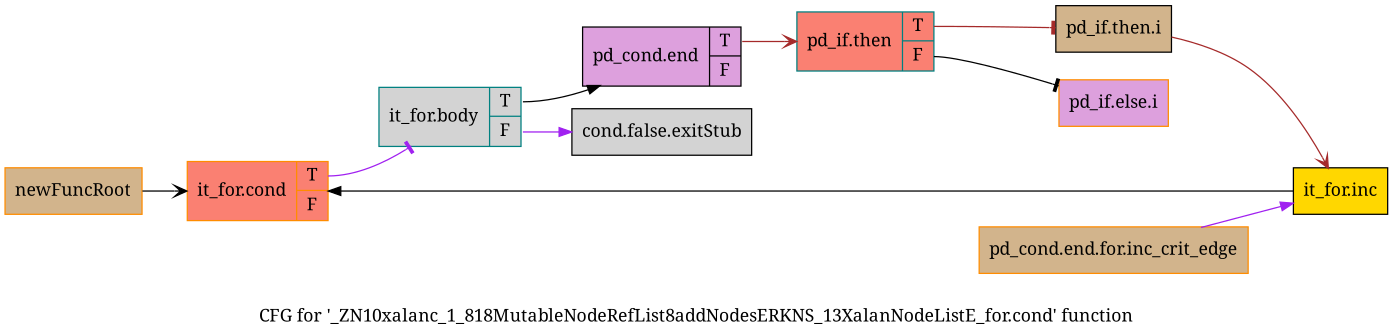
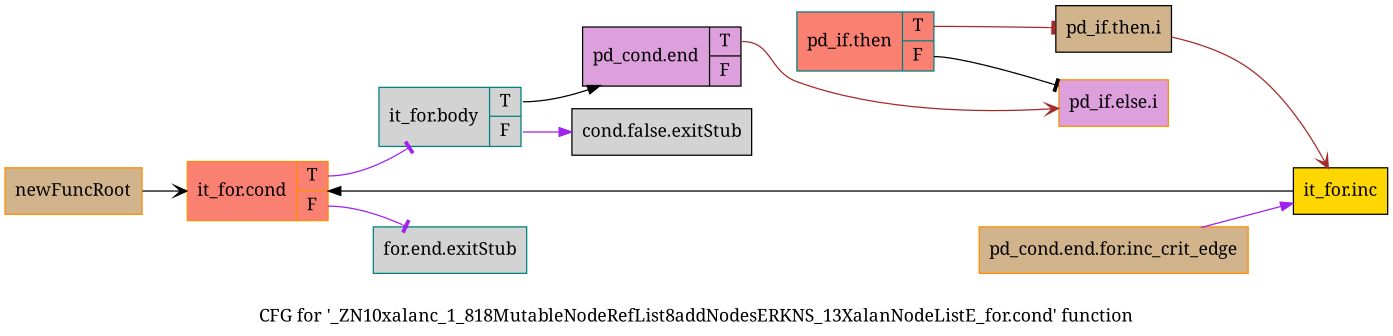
(763, 41) -> (885, 103)
none -> (450, 250)
